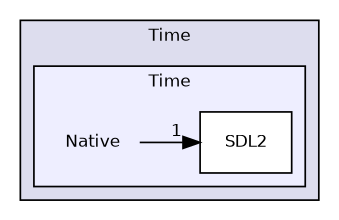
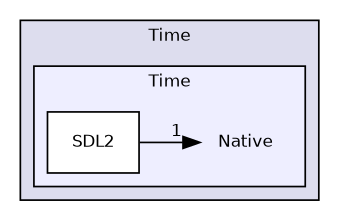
(161, 142) -> (161, 142)
